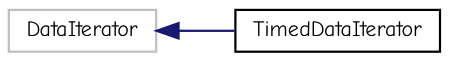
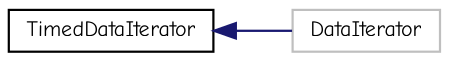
(207, 31) -> (264, 31)
